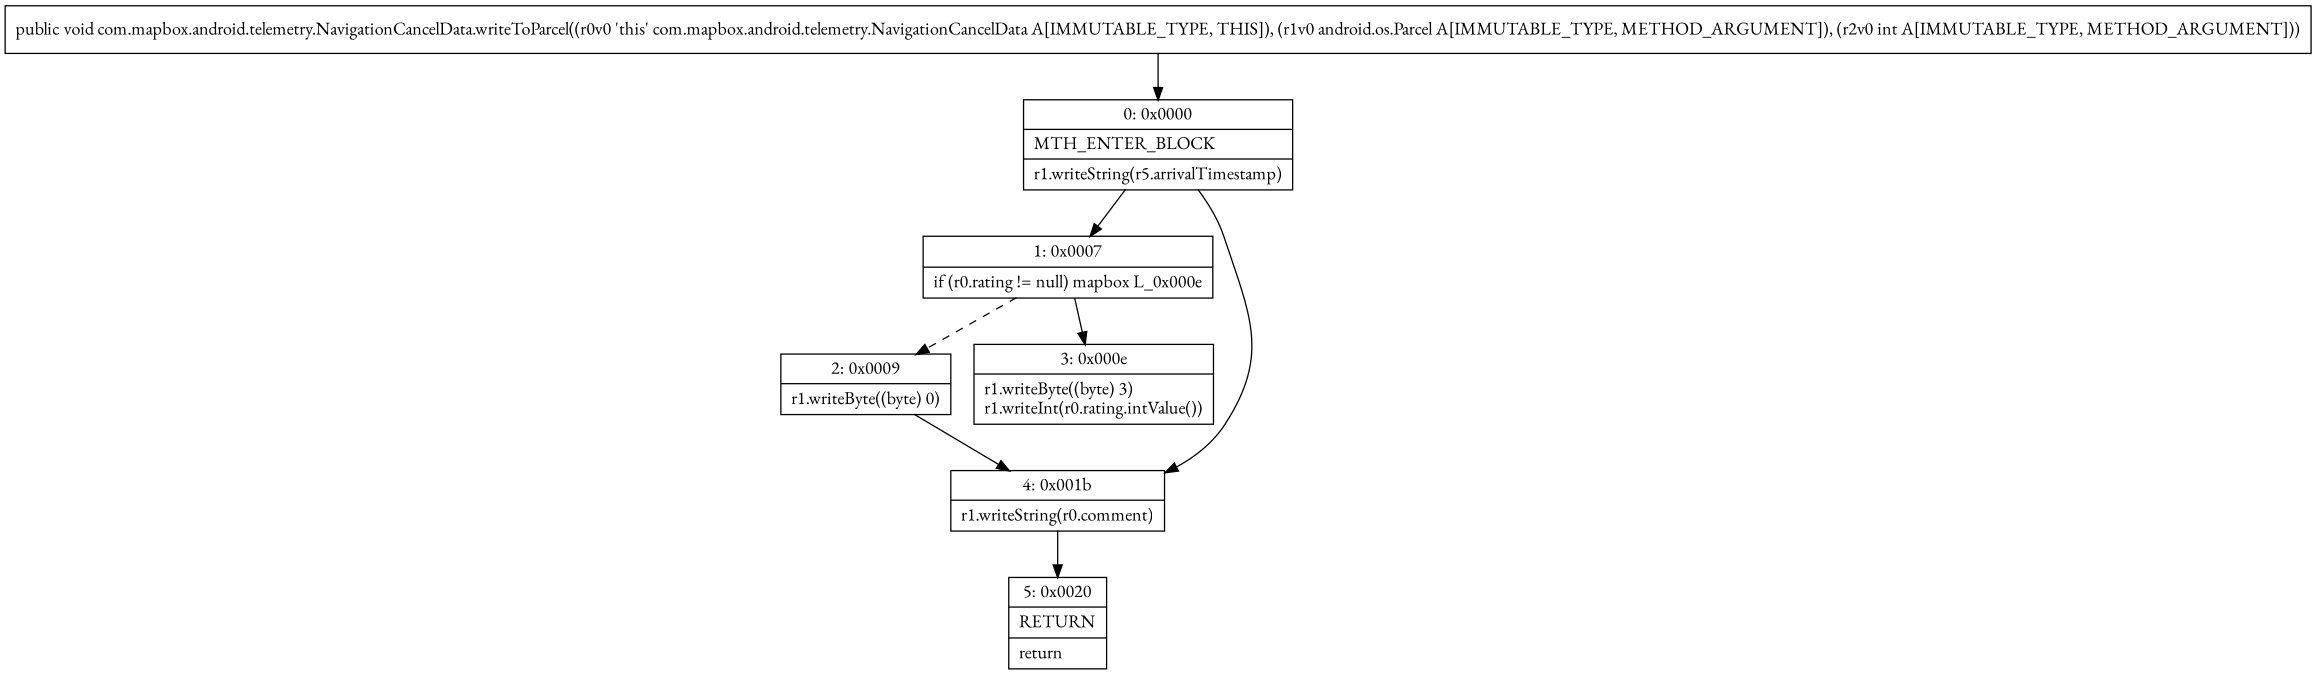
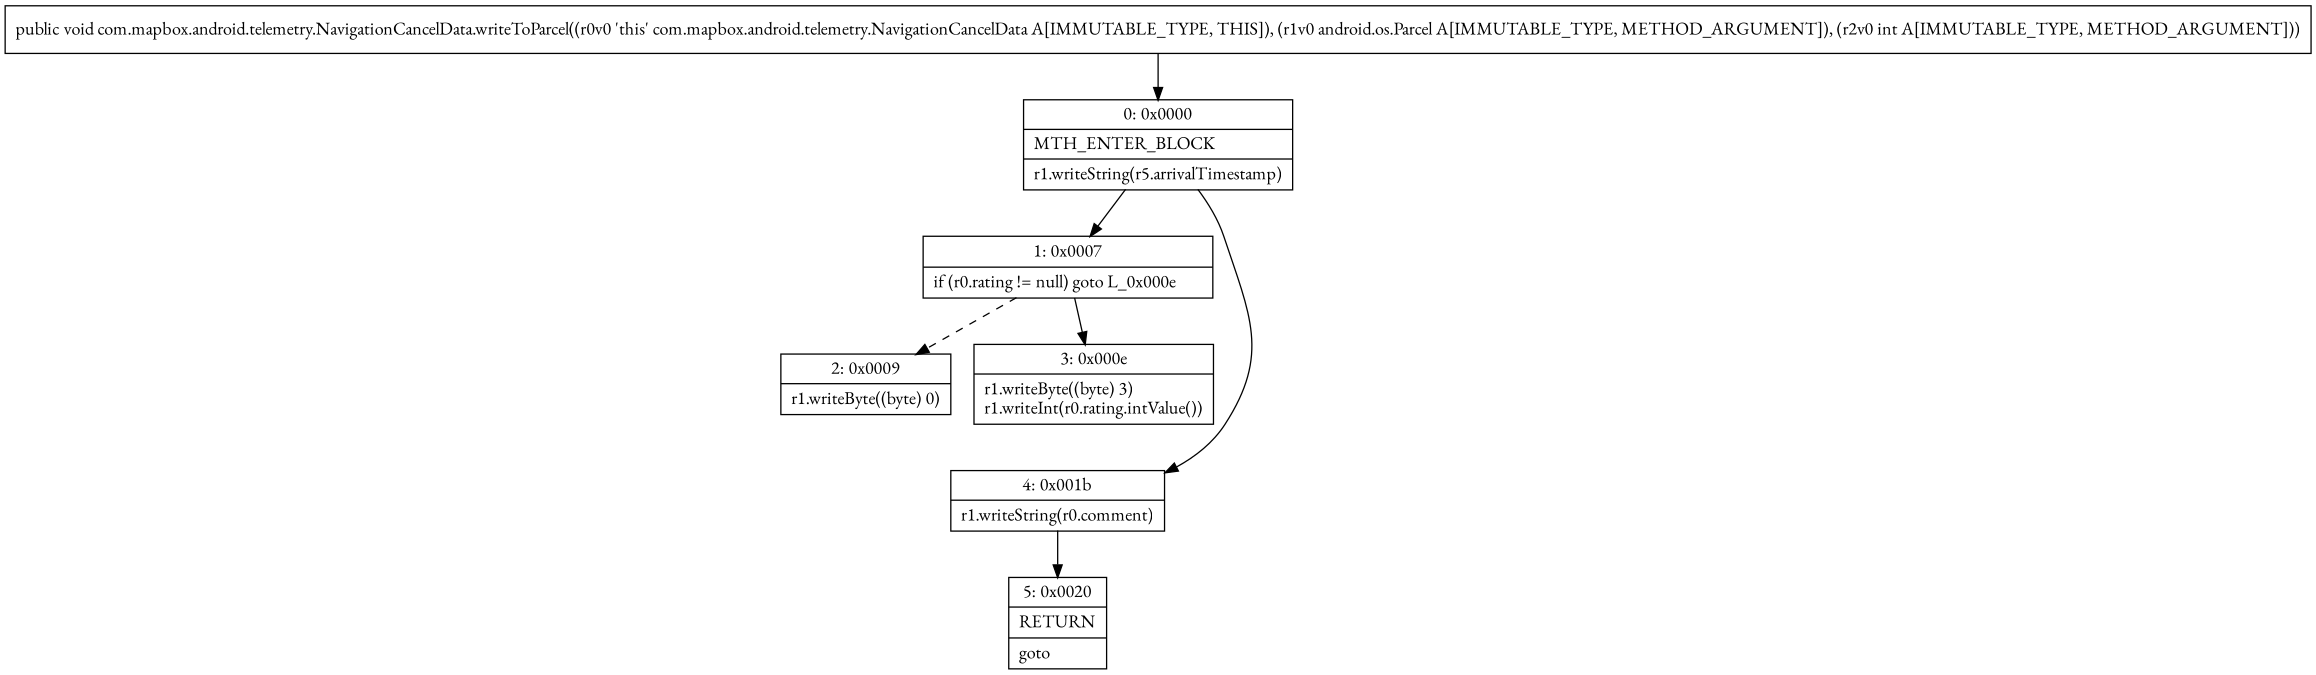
(1068, 282) -> (1055, 282)
(956, 439) -> none
(1041, 653) -> (1035, 653)
